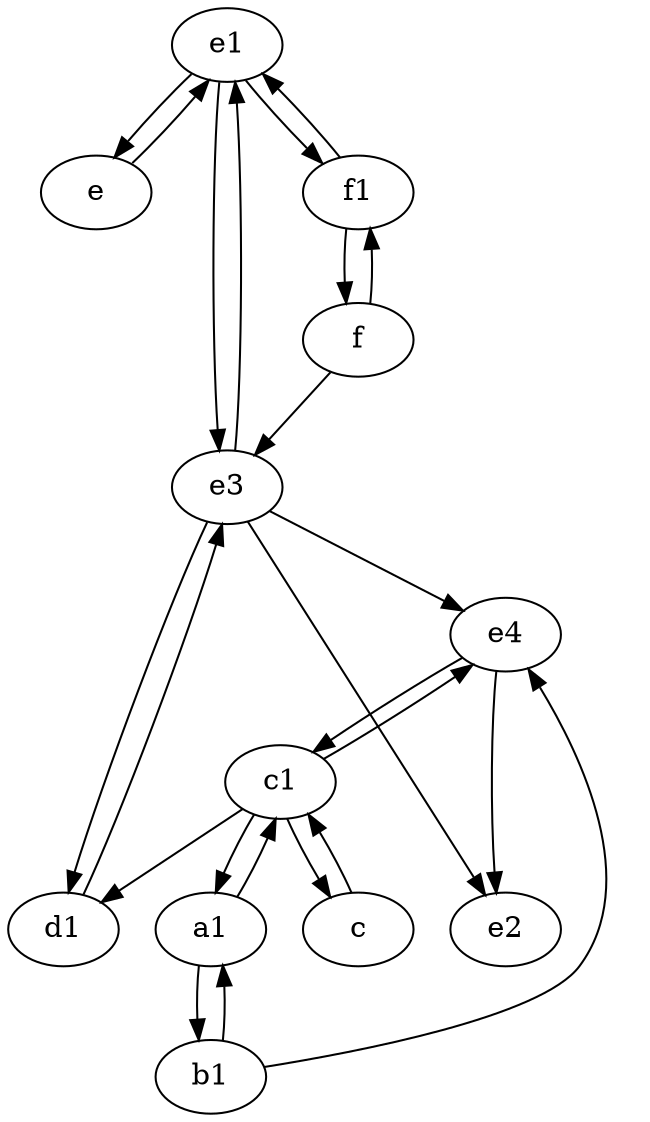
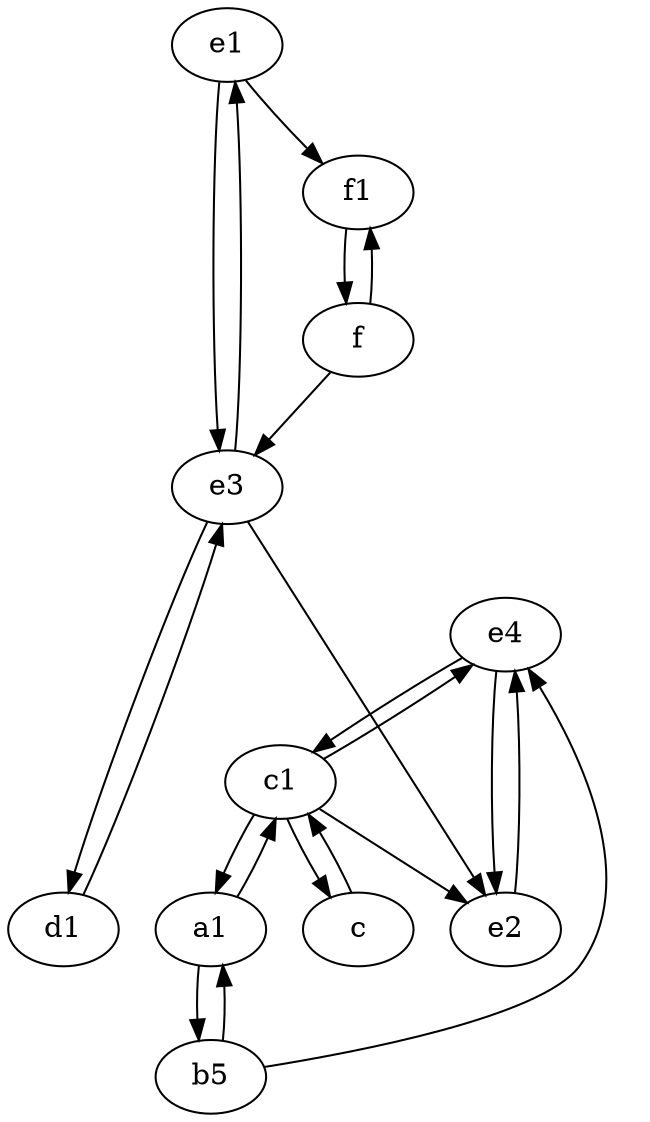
(310, 122) -> none
(96, 192) -> none
(357, 556) -> (519, 793)
(181, 850) -> (385, 850)
(211, 1077) -> (211, 1077)
